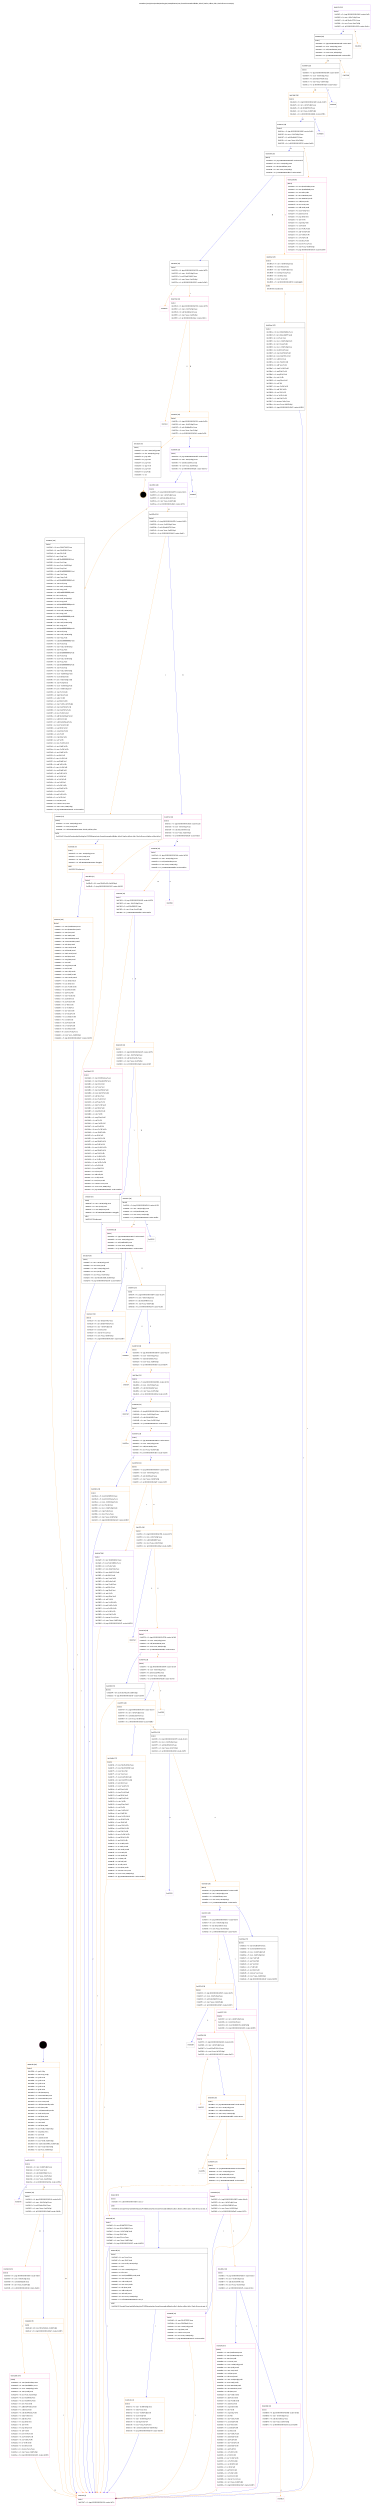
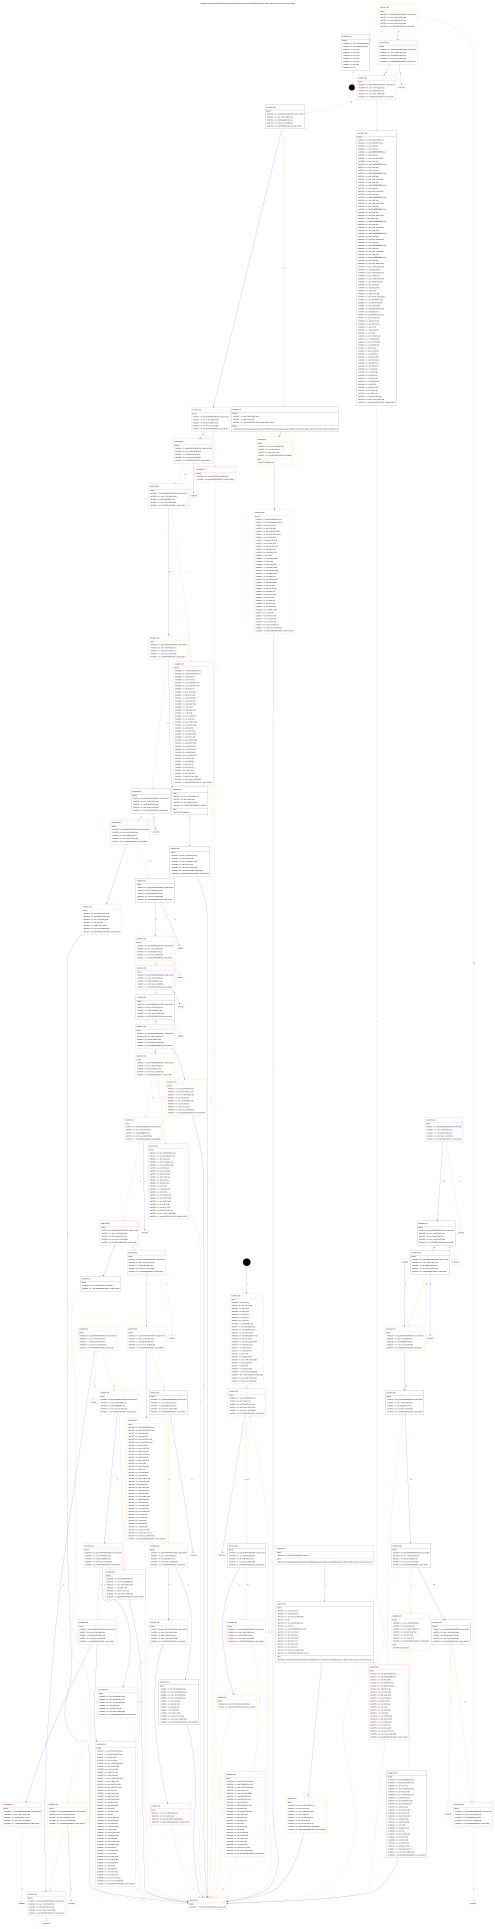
(316, 124) -> (405, 1295)
(189, 366) -> (473, 891)
(221, 2076) -> (57, 1619)
